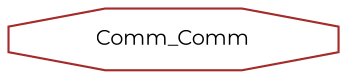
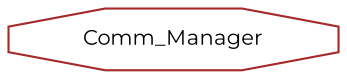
(174, 39) -> (174, 39)
